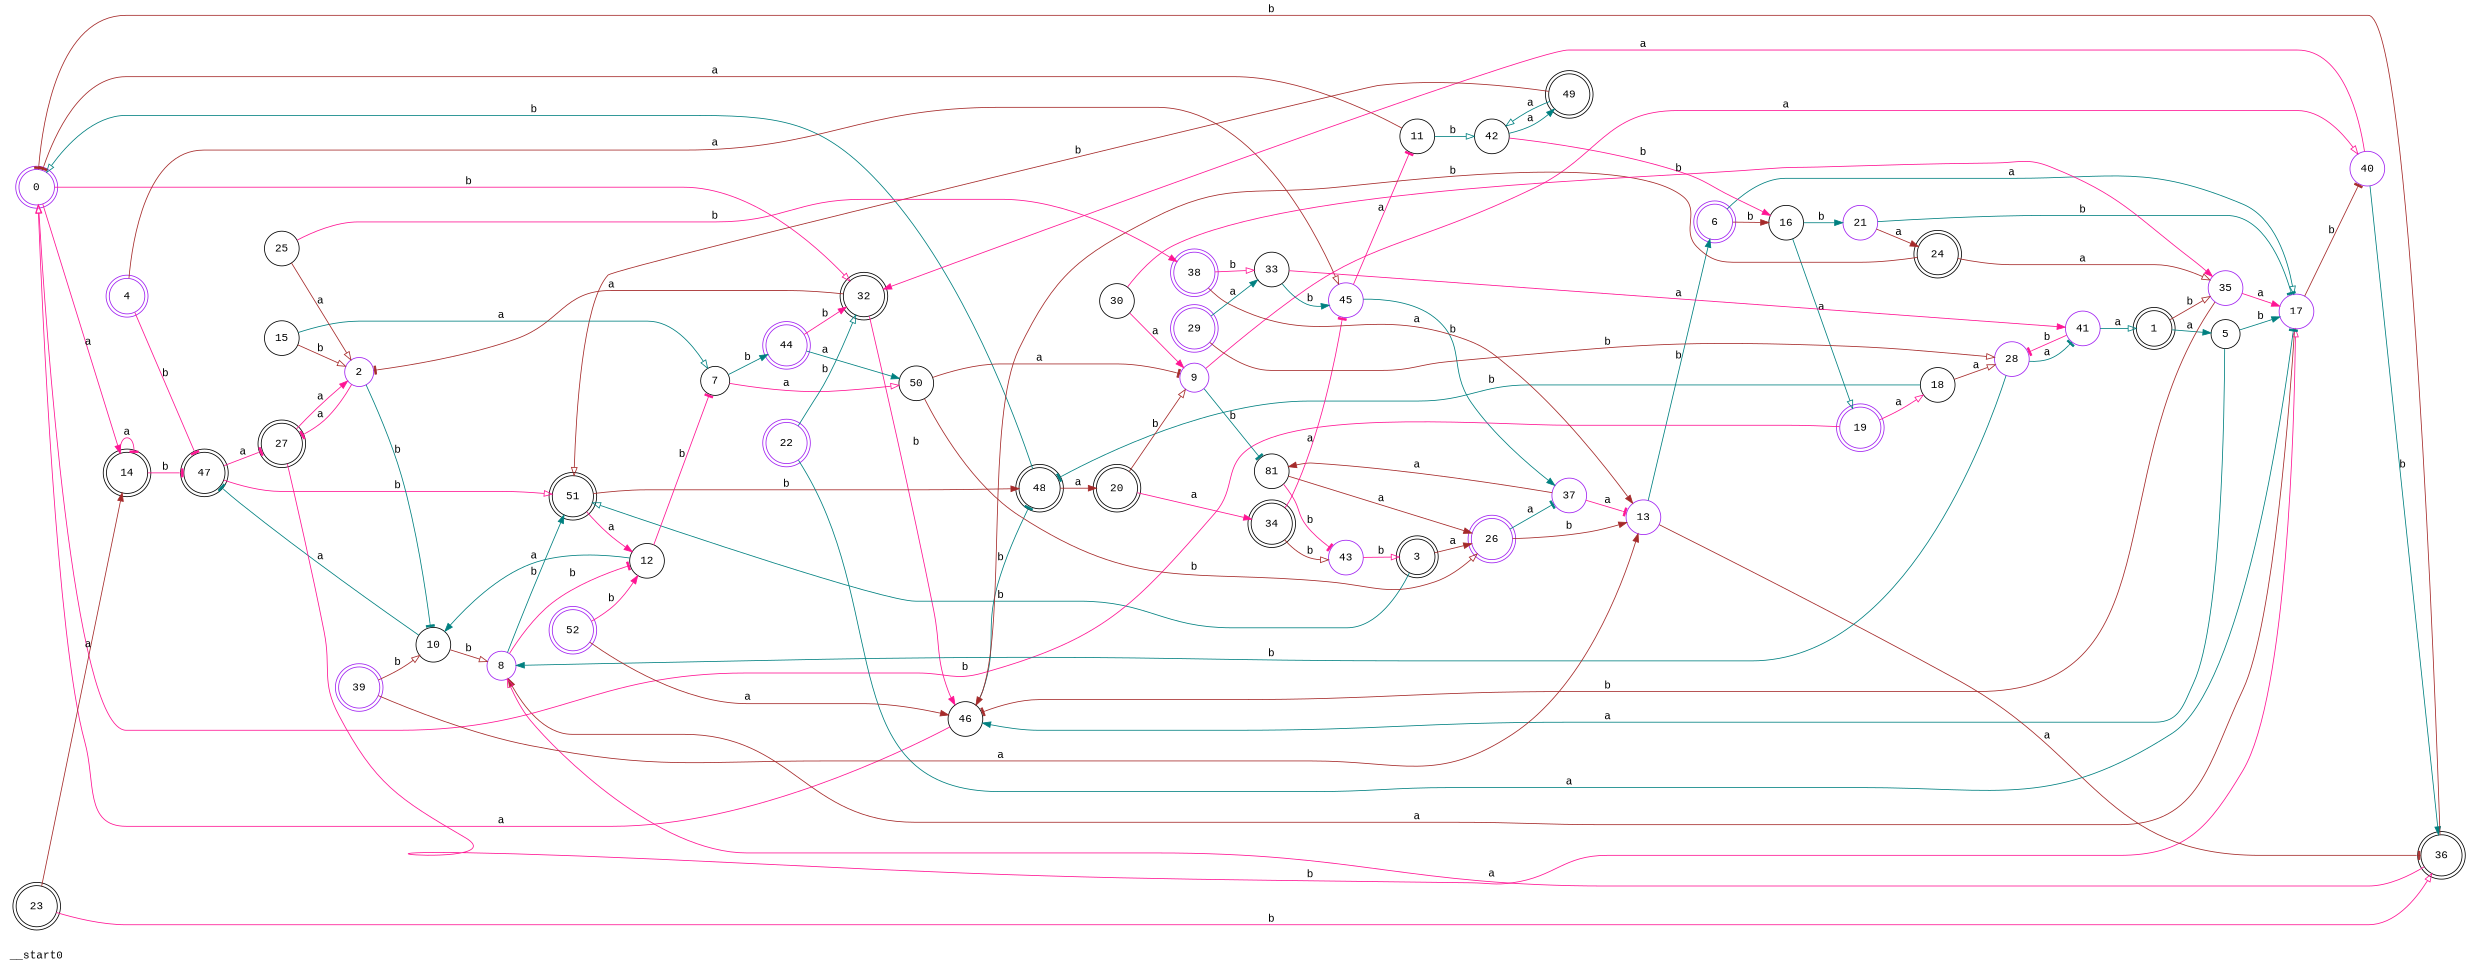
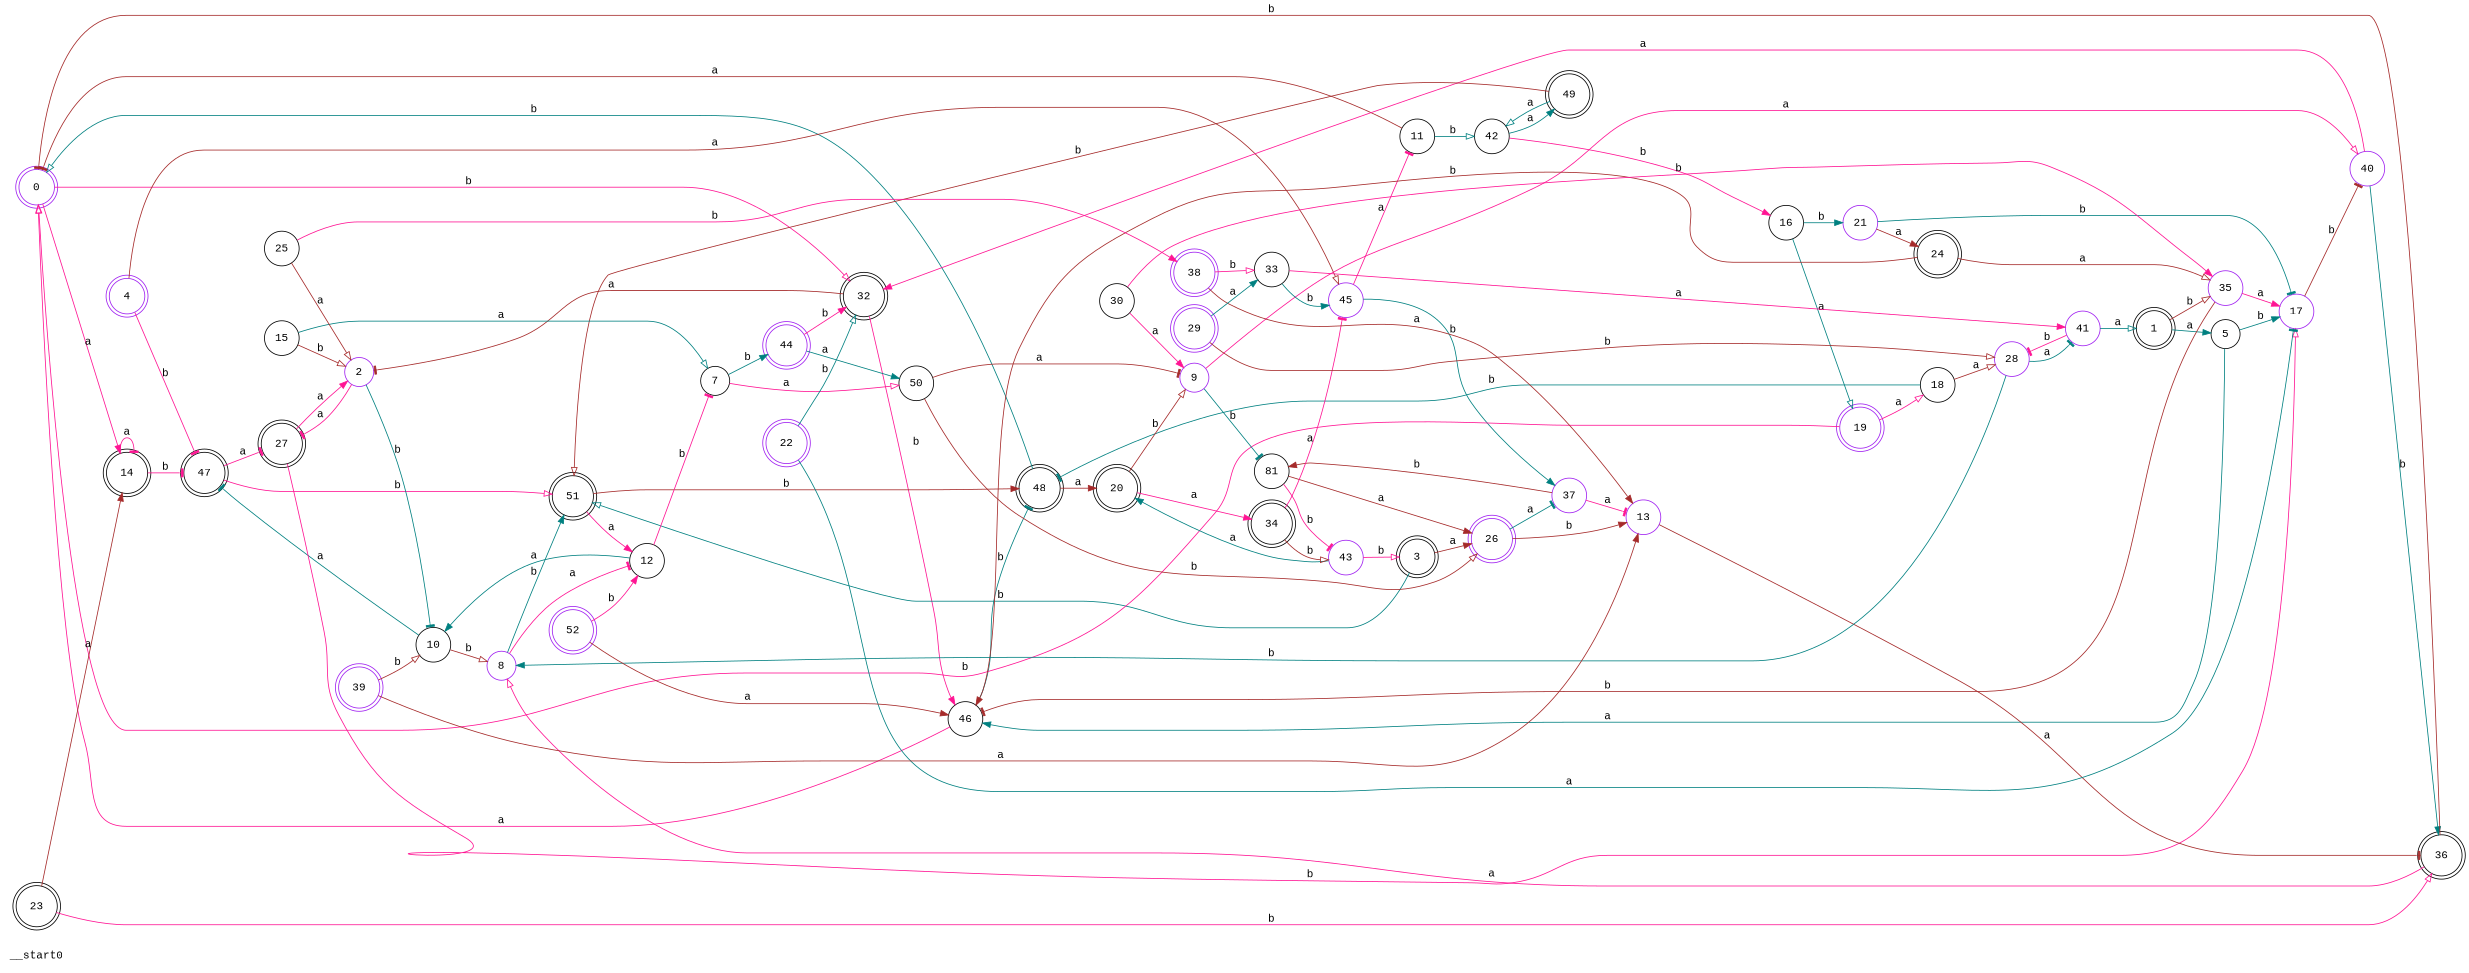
(1715, 222) -> none
(1417, 464) -> (1417, 464)
none -> (1232, 544)
(573, 573) -> (573, 573)
(1577, 824) -> none
